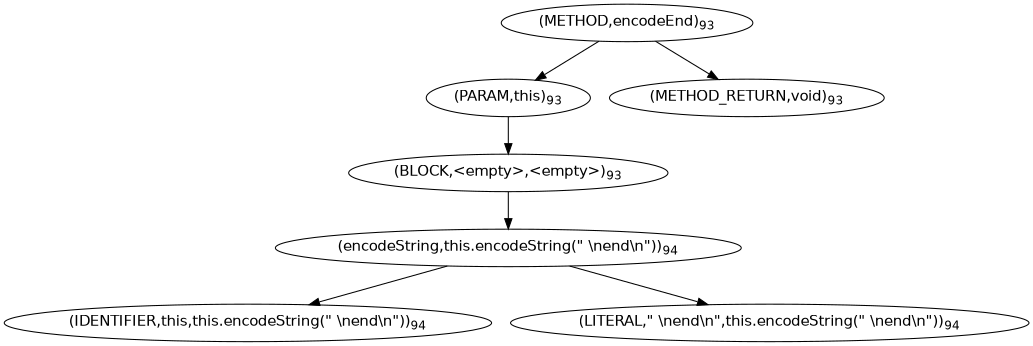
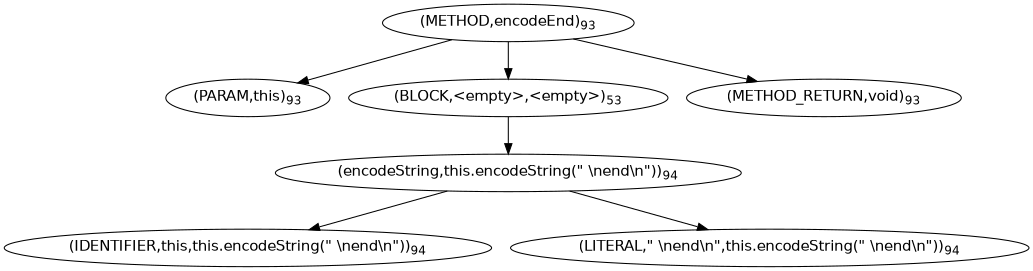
(508, 130) -> (508, 55)
(615, 171) -> (615, 96)
